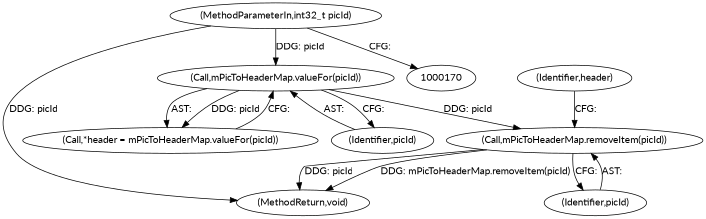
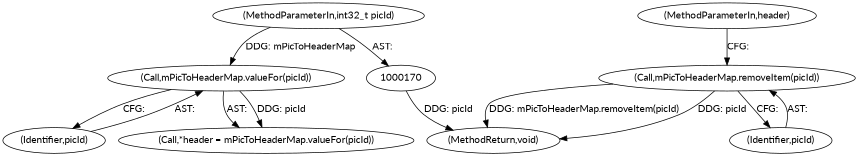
(300, 47) -> (301, 47)
(381, 47) -> (384, 47)
(575, 78) -> (727, 16)
(421, 108) -> none
(257, 117) -> none
(5, 130) -> (422, 113)
